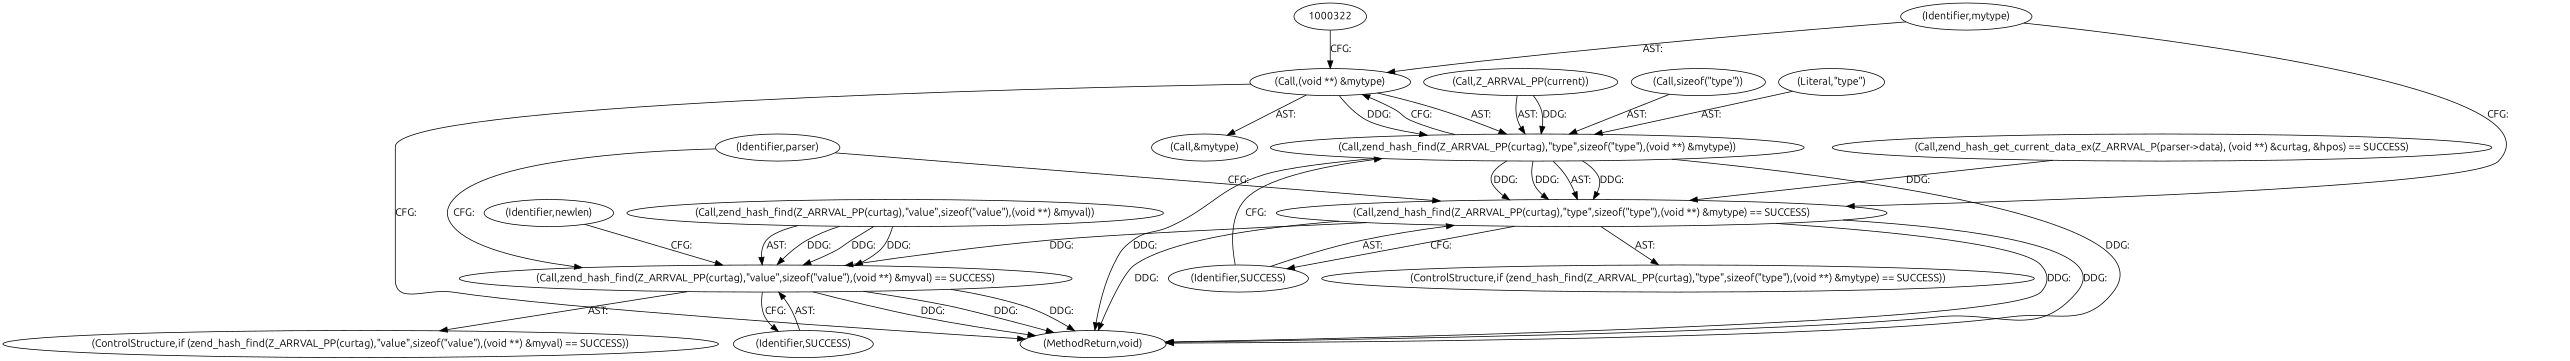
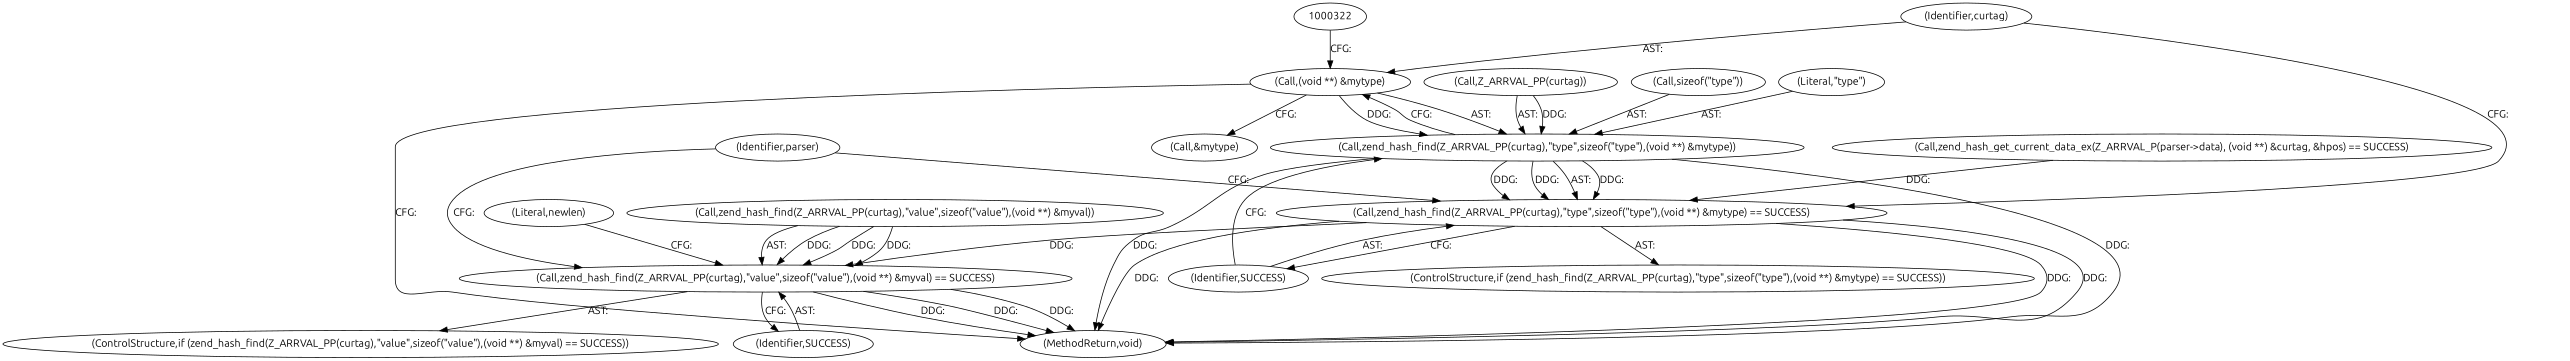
(1966, 17) -> (1966, 17)
(1521, 82) -> (1521, 82)
(1287, 115) -> (1287, 115)
(549, 213) -> (549, 213)
